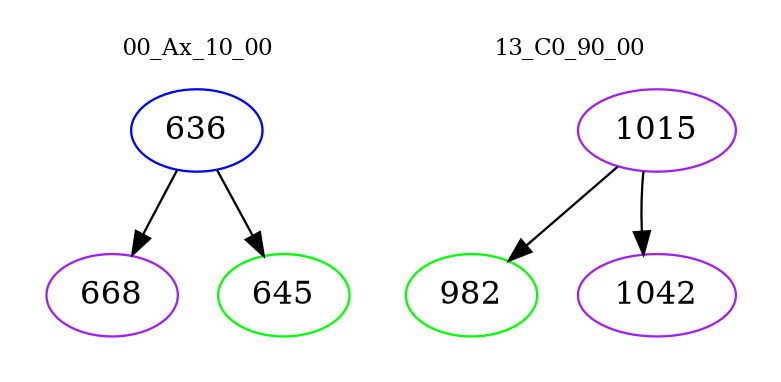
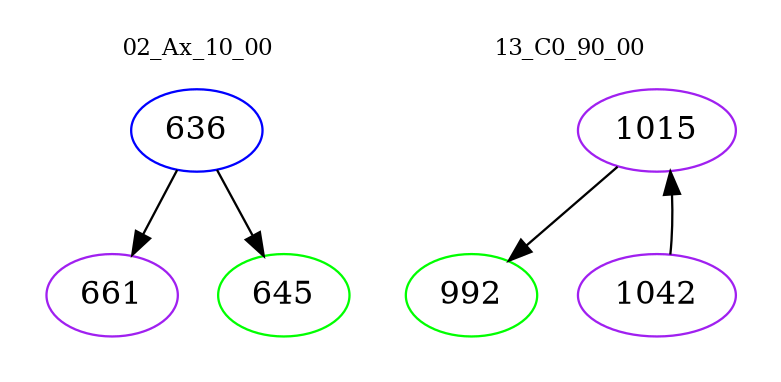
(198, 49) -> (198, 49)
(642, 201) -> (672, 225)
(112, 295) -> (112, 295)
(472, 295) -> (472, 295)
